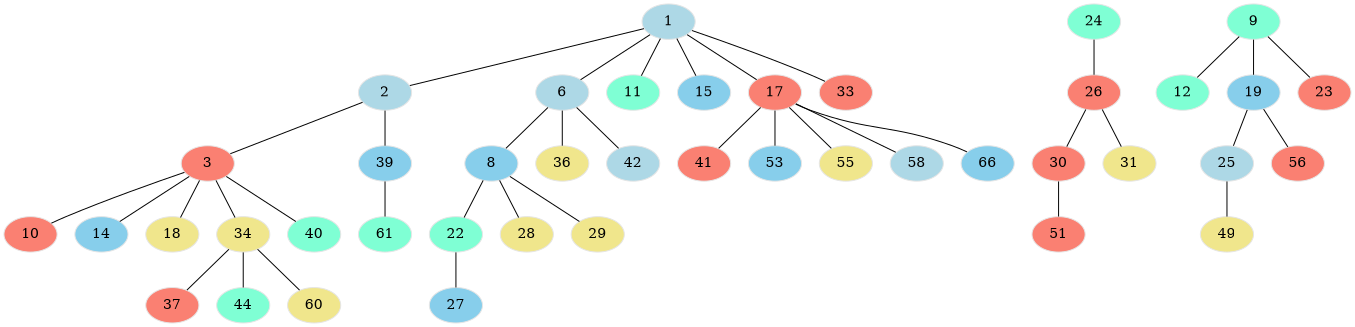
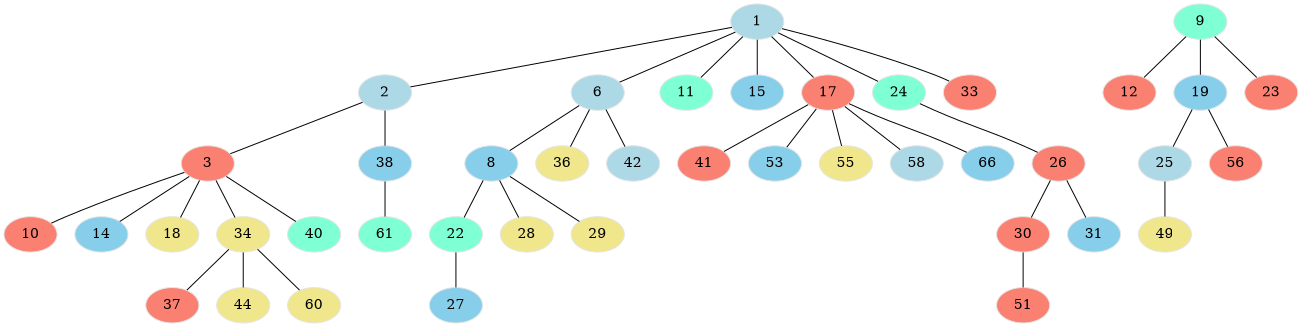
none -> (828, 57)
(1183, 93) -> (1129, 93)
(385, 163) -> (385, 163)
(1129, 163) -> (1094, 234)
(243, 305) -> (243, 305)
